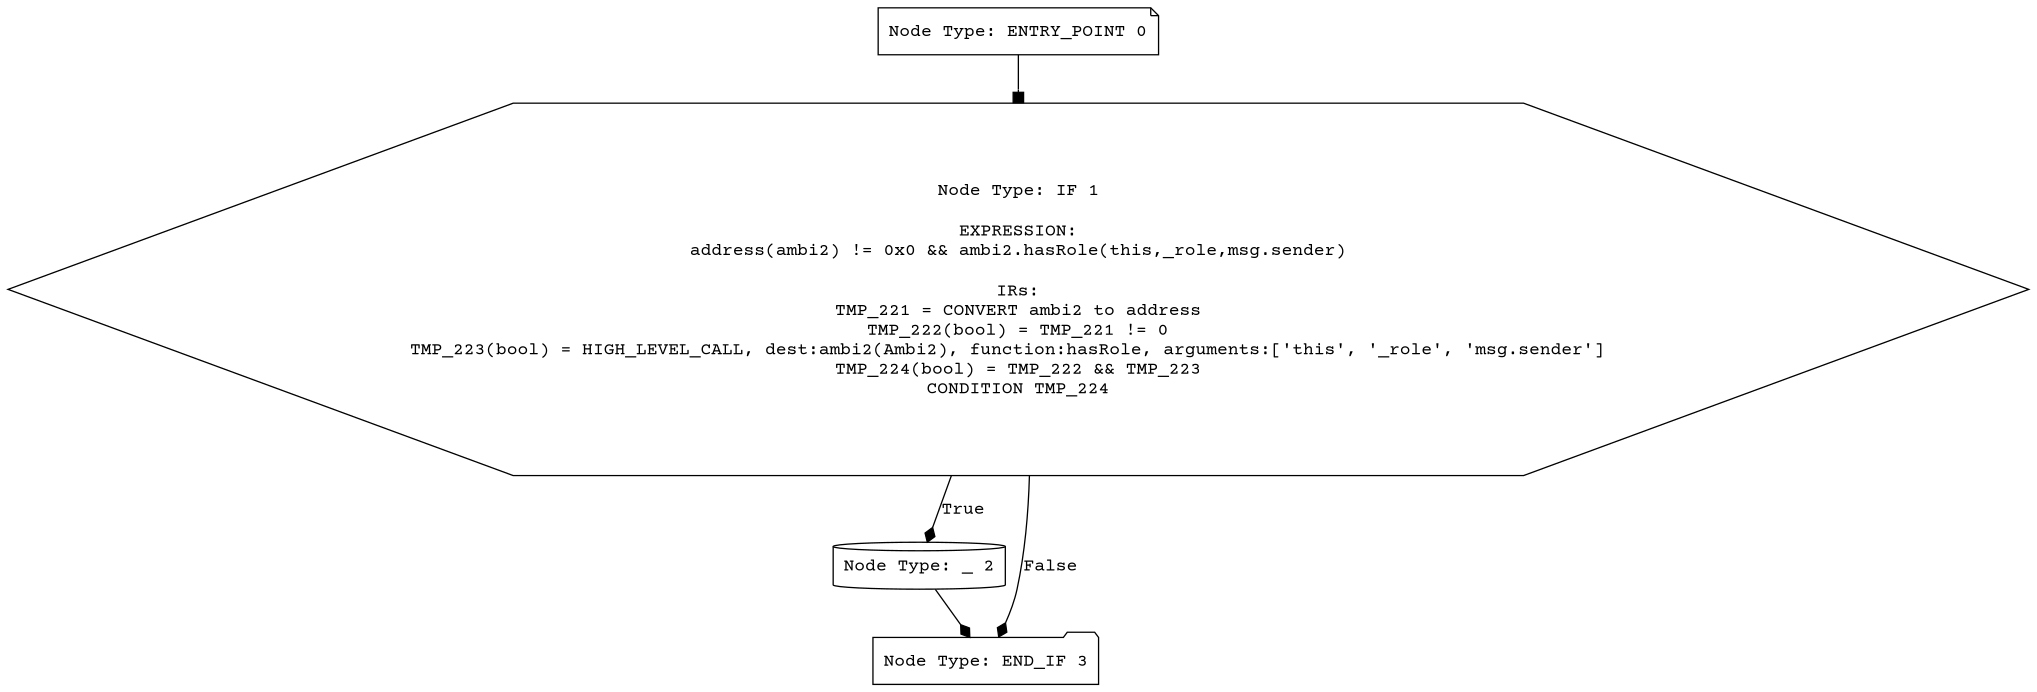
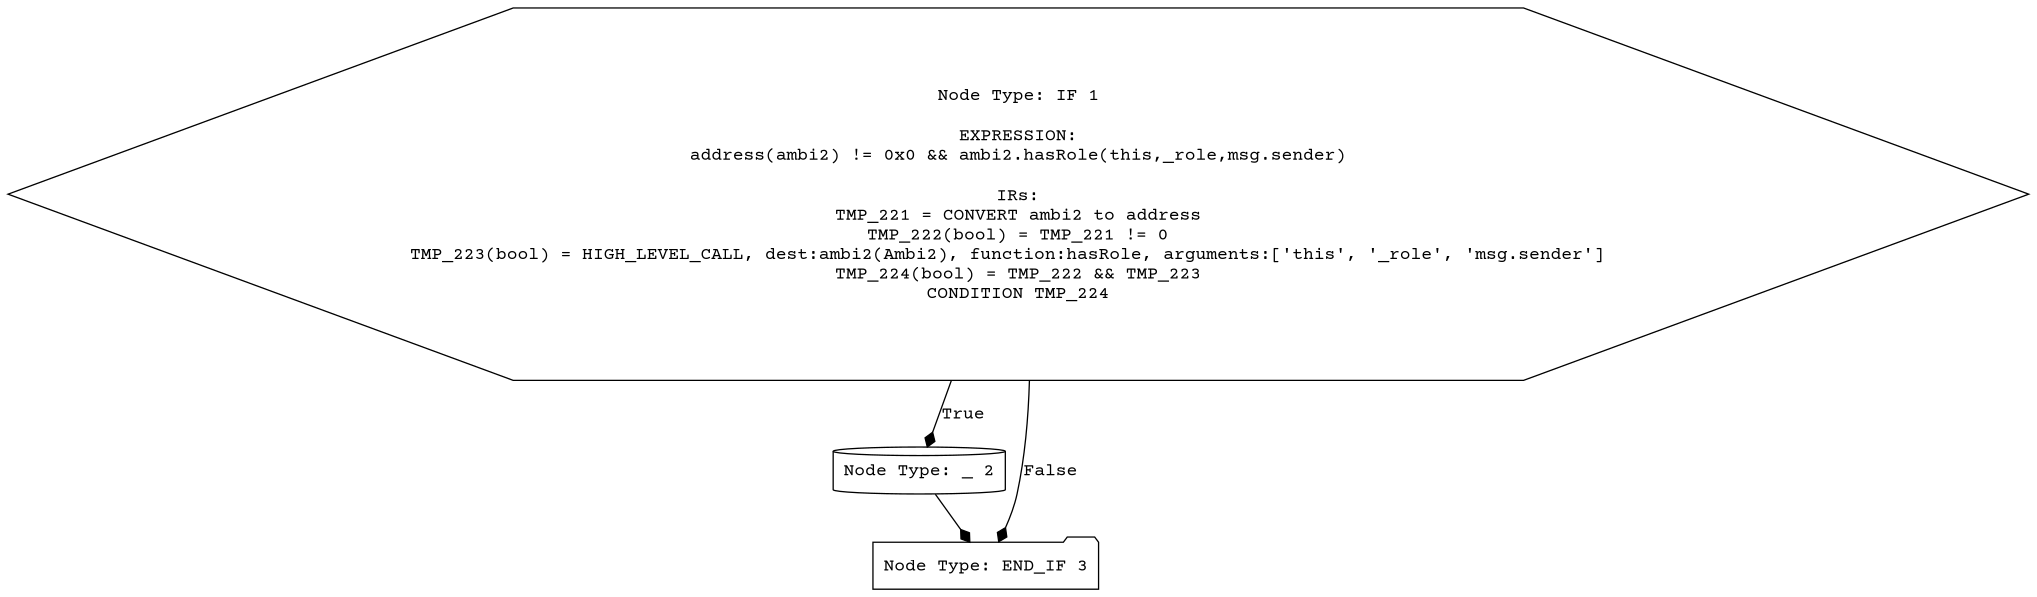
(1018, 31) -> none
